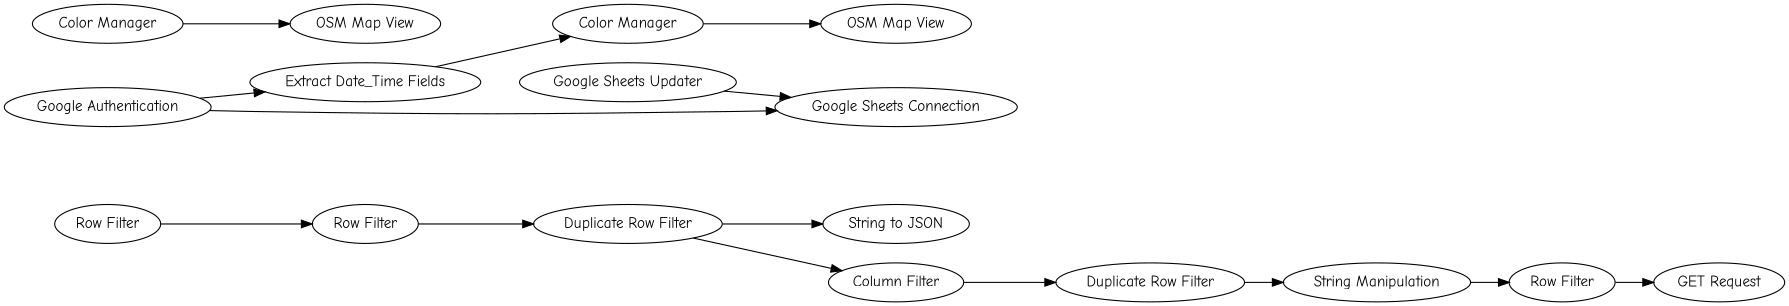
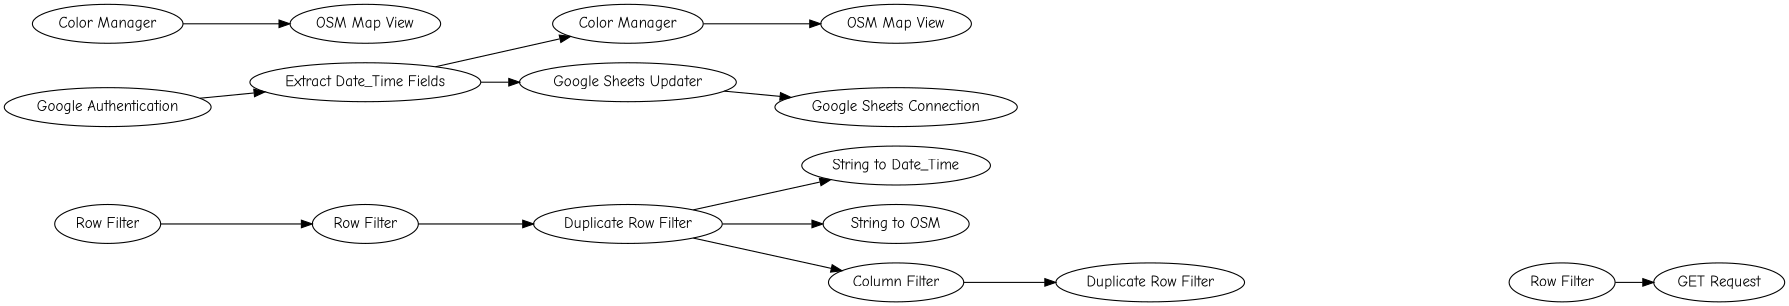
none -> (495, 82)
(488, 114) -> none
none -> (896, 166)
(896, 224) -> (896, 224)
(1377, 282) -> none
